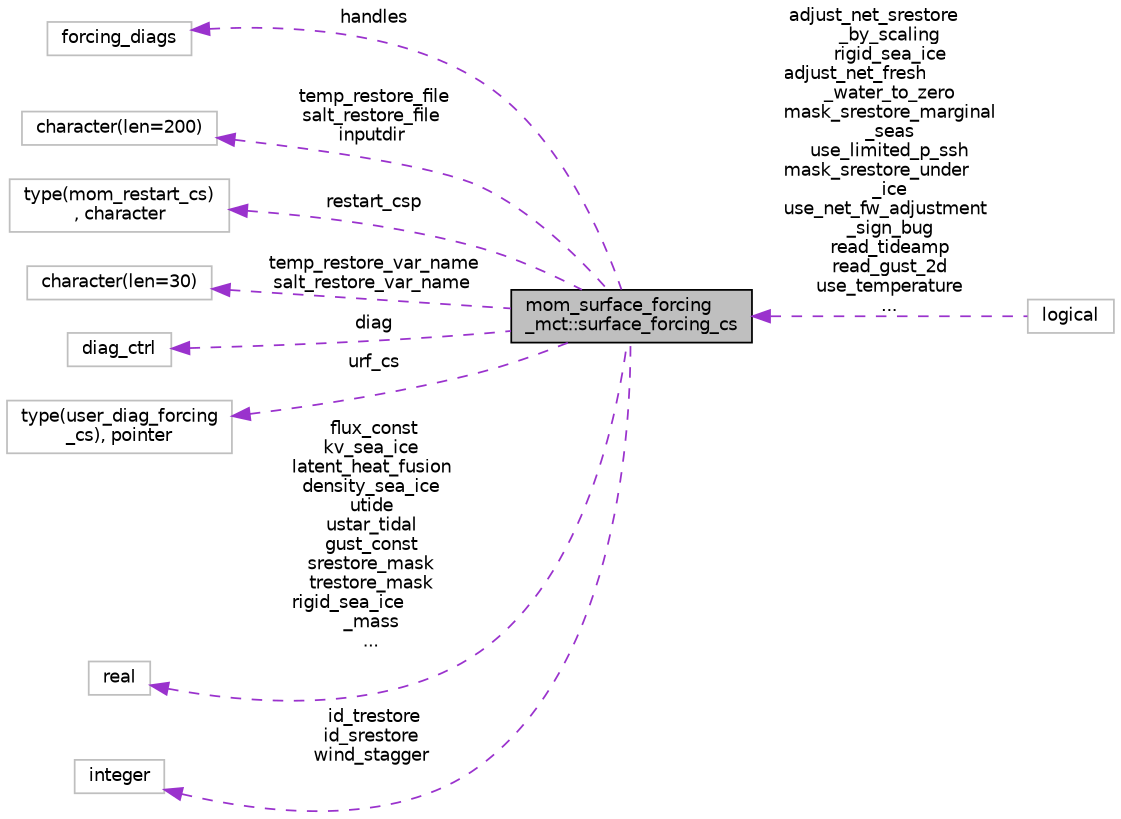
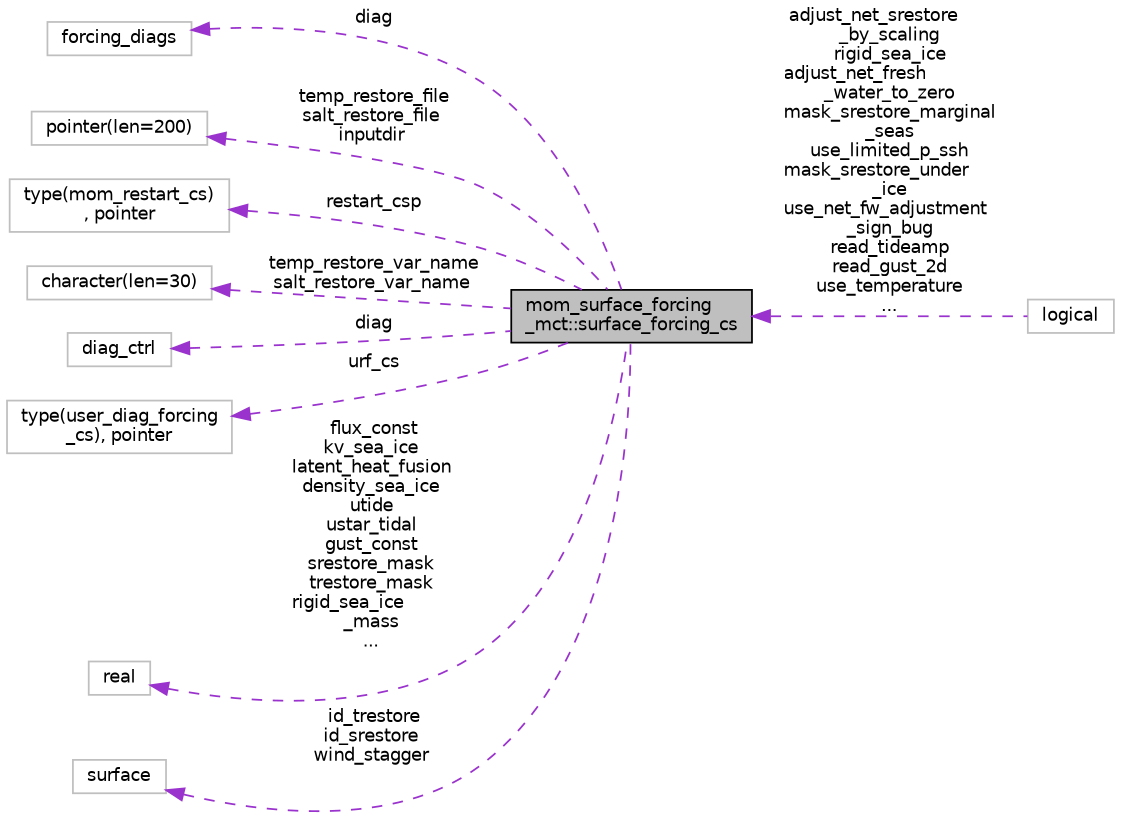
(372, 18) -> (372, 18)
(119, 128) -> (119, 128)
(119, 206) -> (119, 206)
(119, 777) -> (119, 777)
